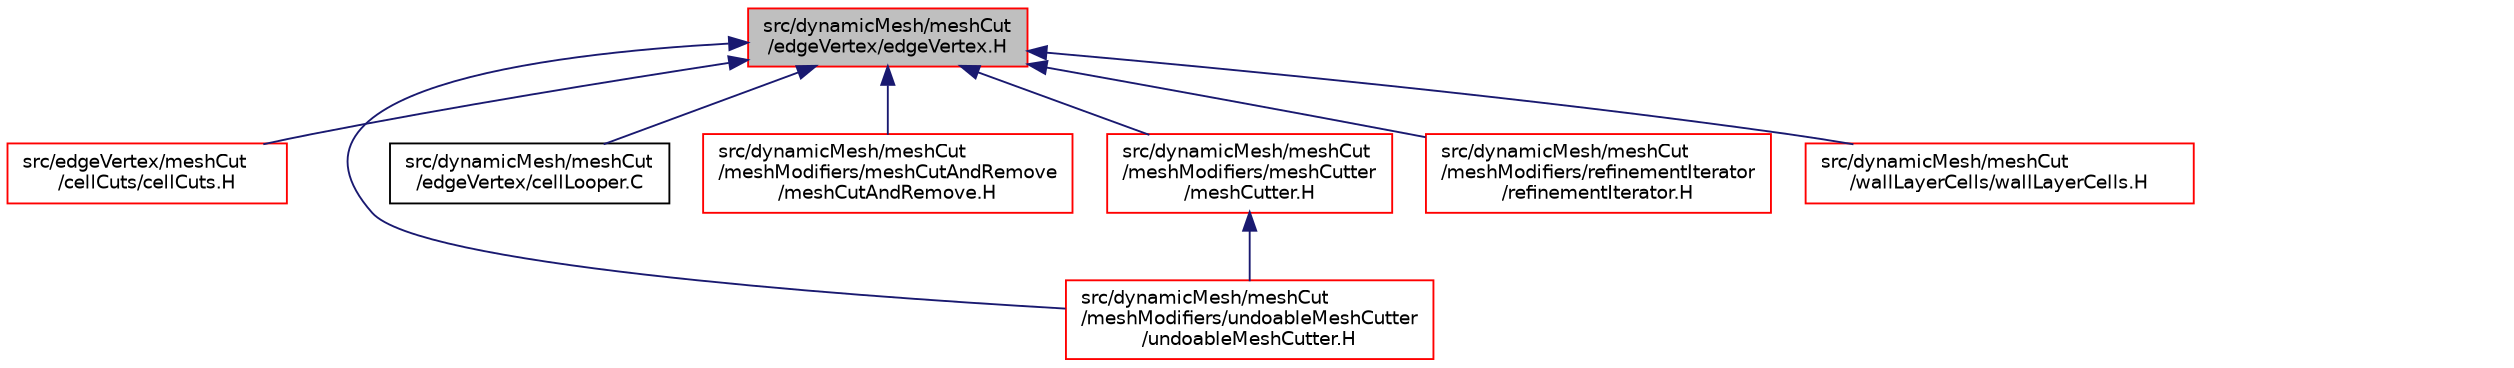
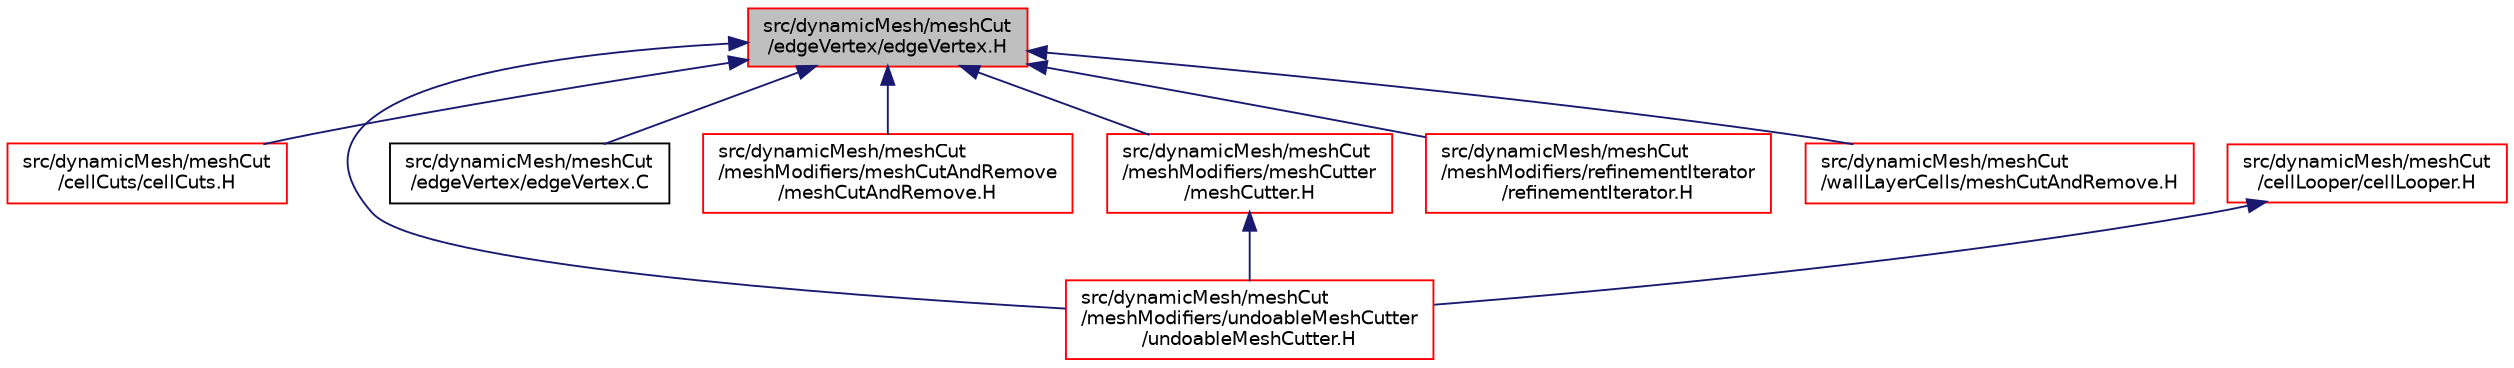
(147, 173) -> (147, 173)
(530, 173) -> (530, 173)
(2000, 173) -> (2000, 173)
none -> (2367, 173)
